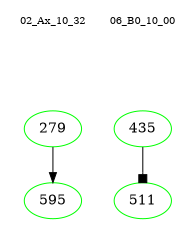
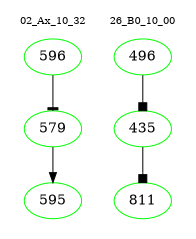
(143, 21) -> (143, 21)
none -> (53, 57)
none -> (143, 57)
(53, 129) -> (53, 129)
(143, 201) -> (143, 201)
